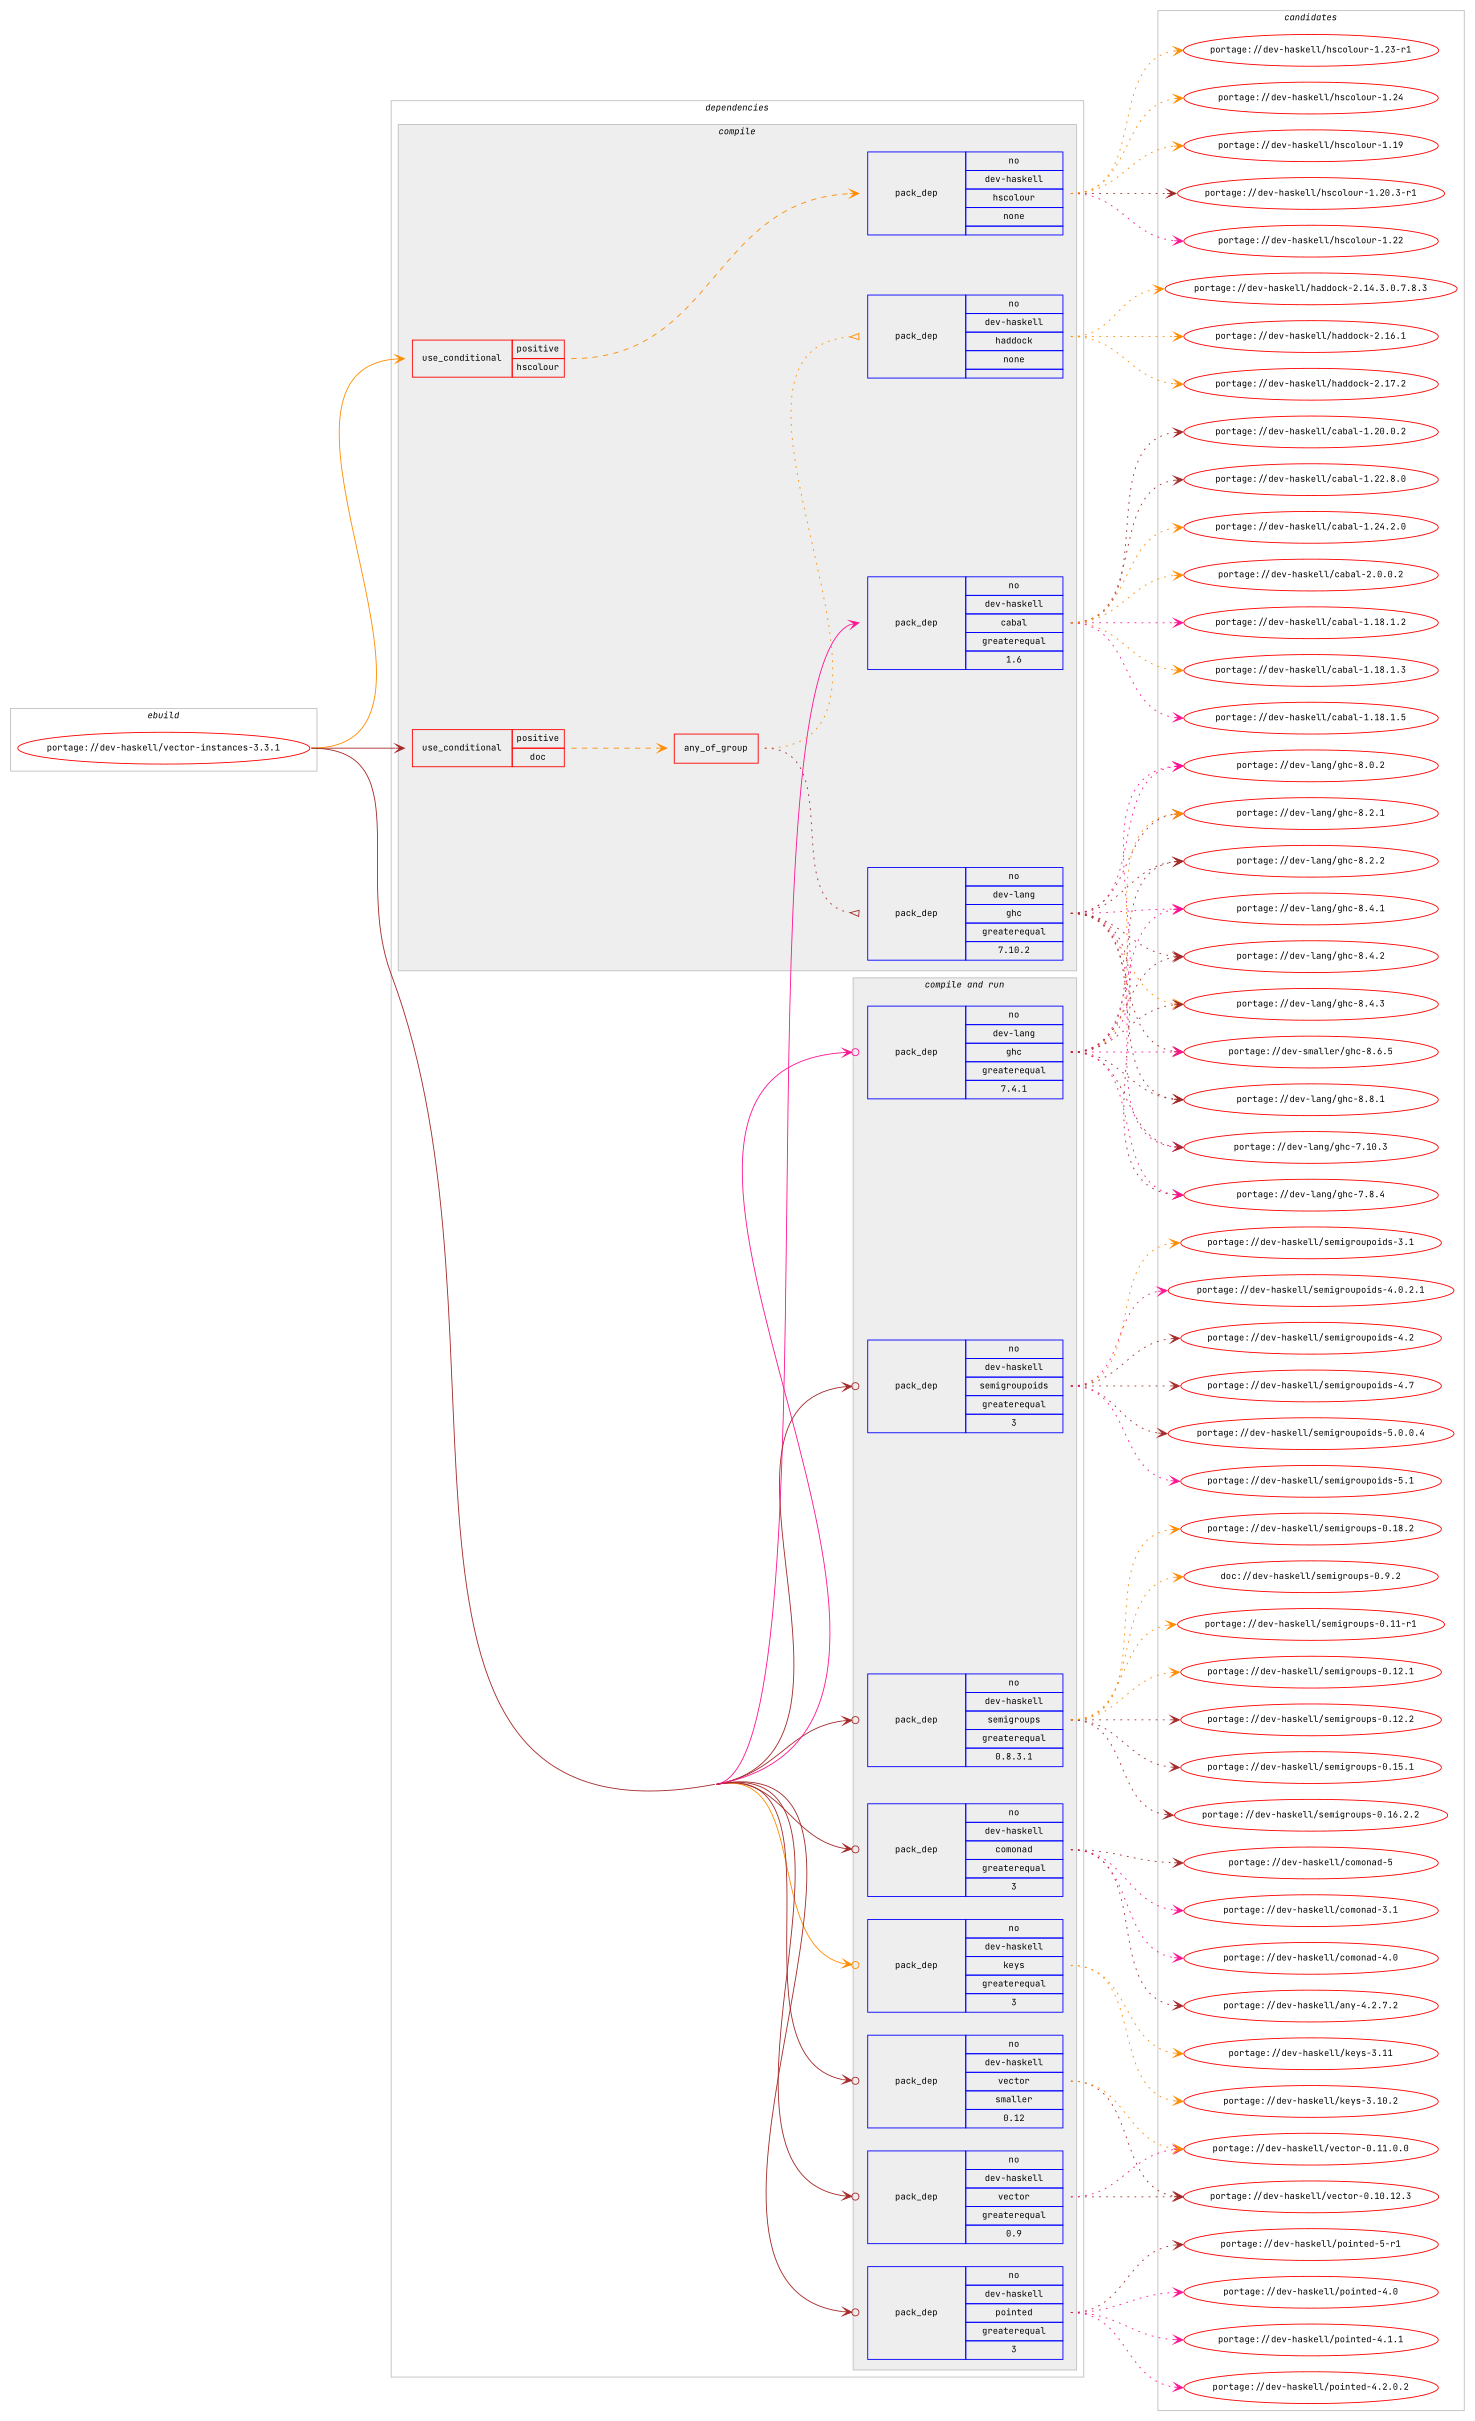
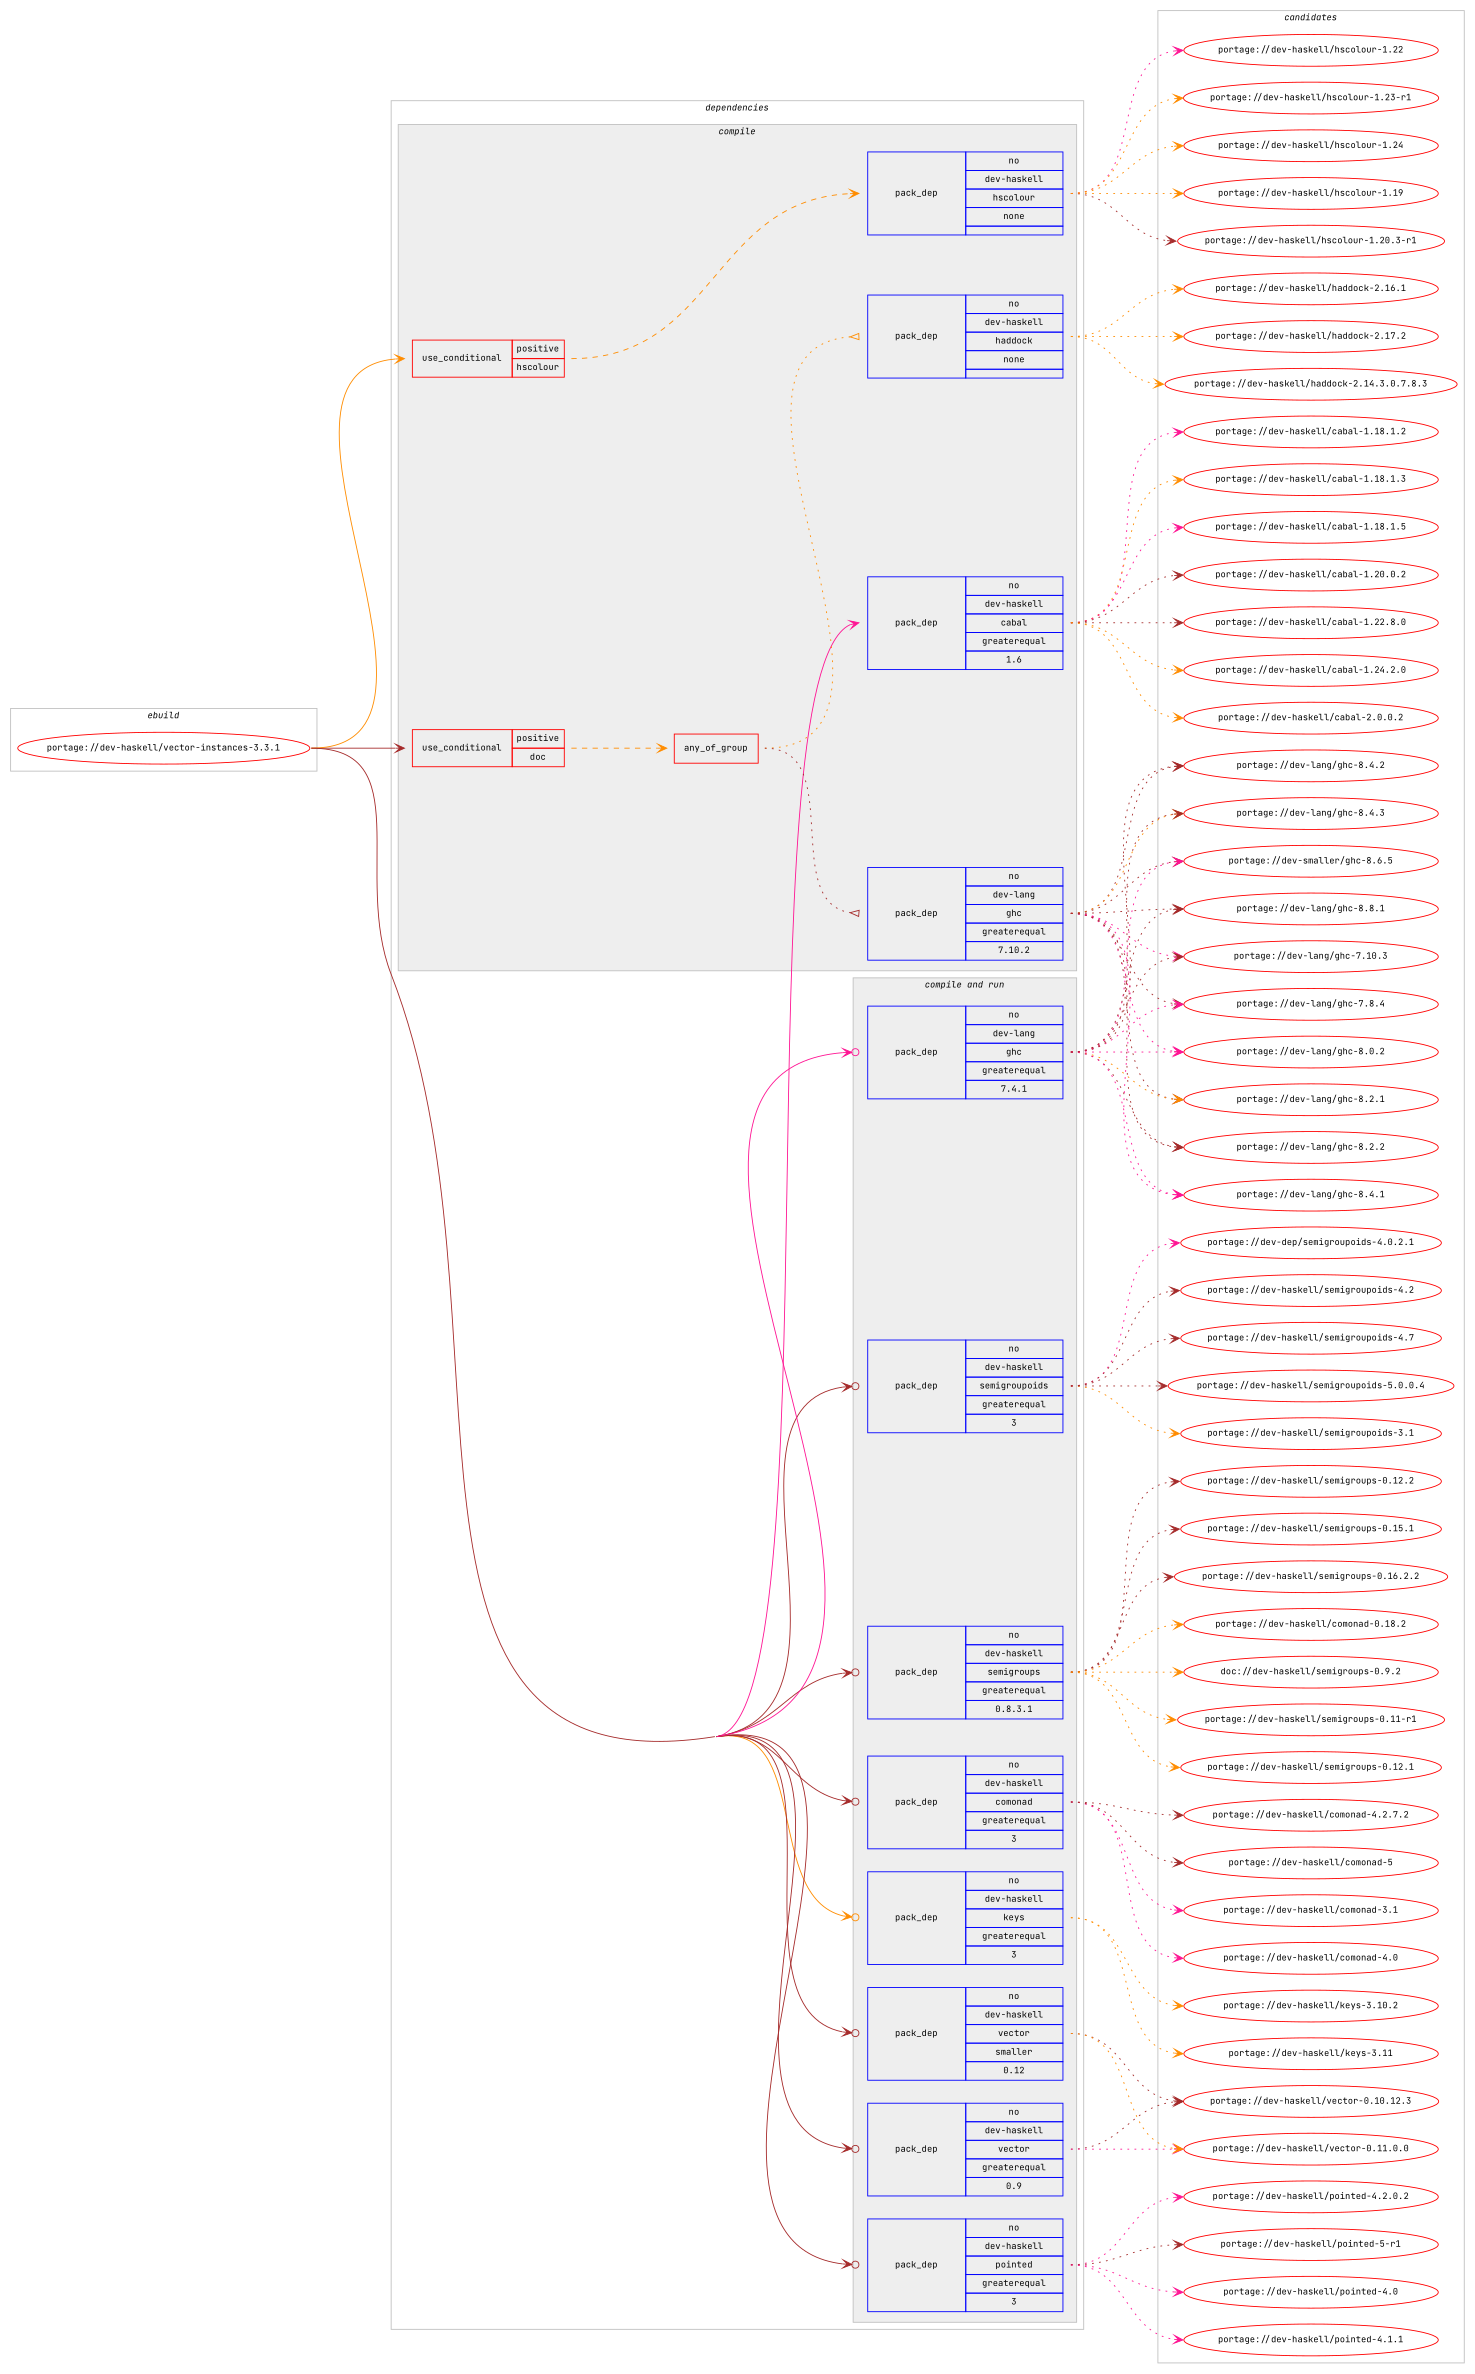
(1311, 1291) -> (1311, 1243)
(1311, 1481) -> none
(1311, 1529) -> (1311, 1624)
(1311, 2006) -> (1311, 1815)
